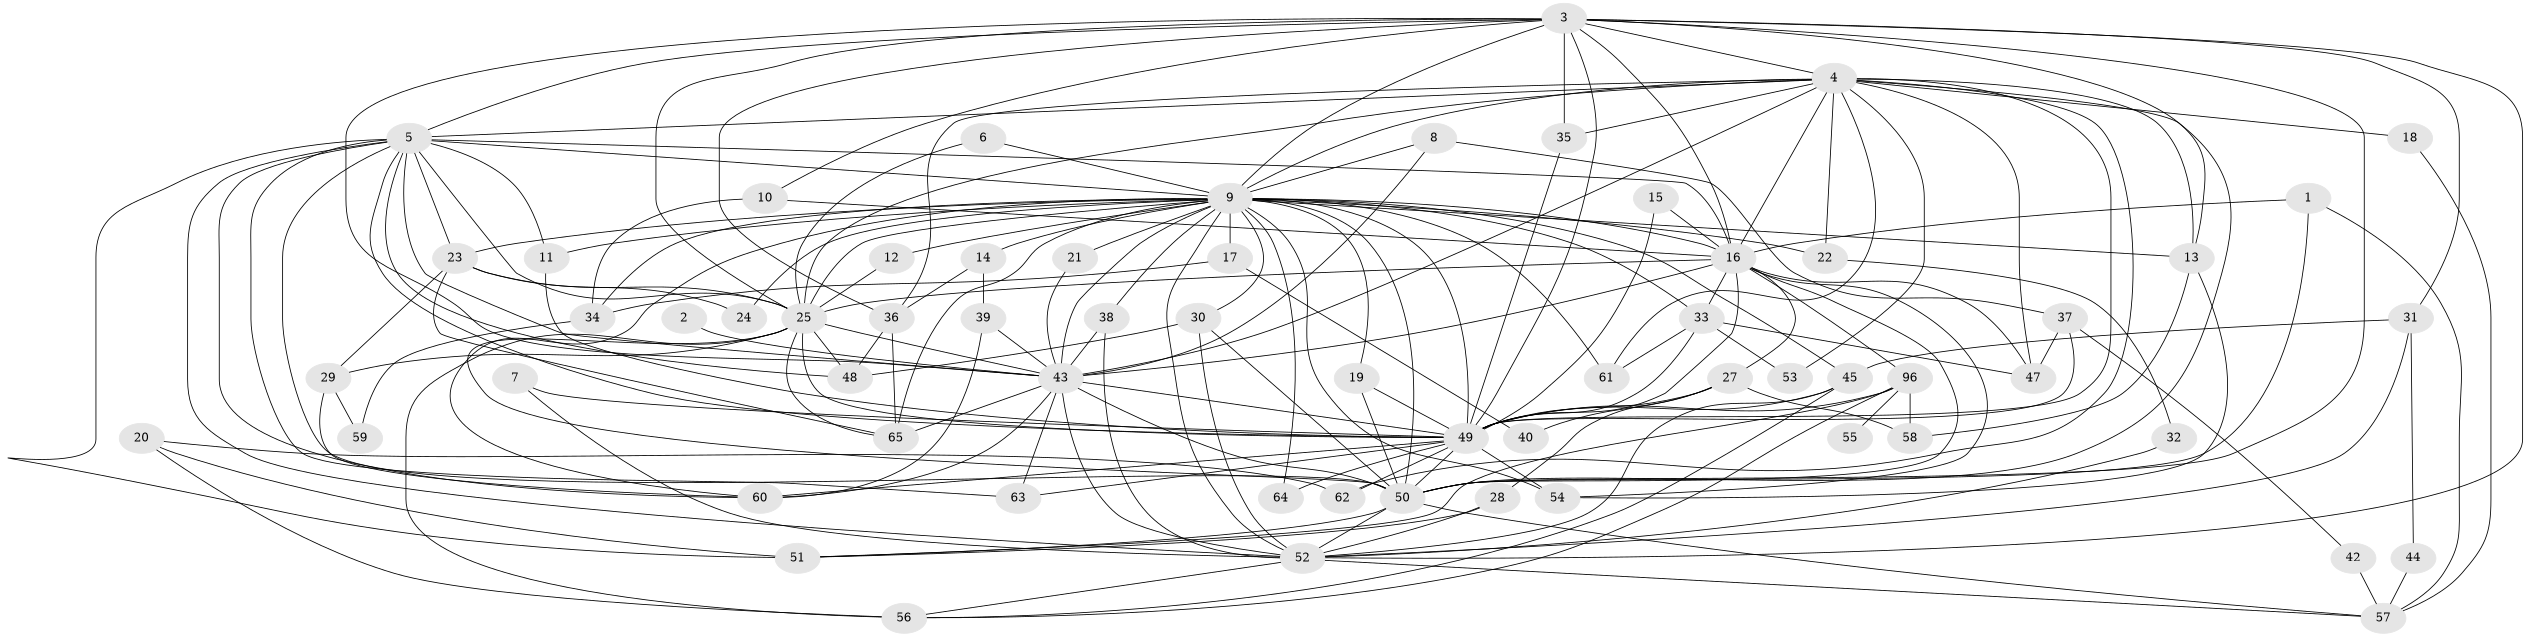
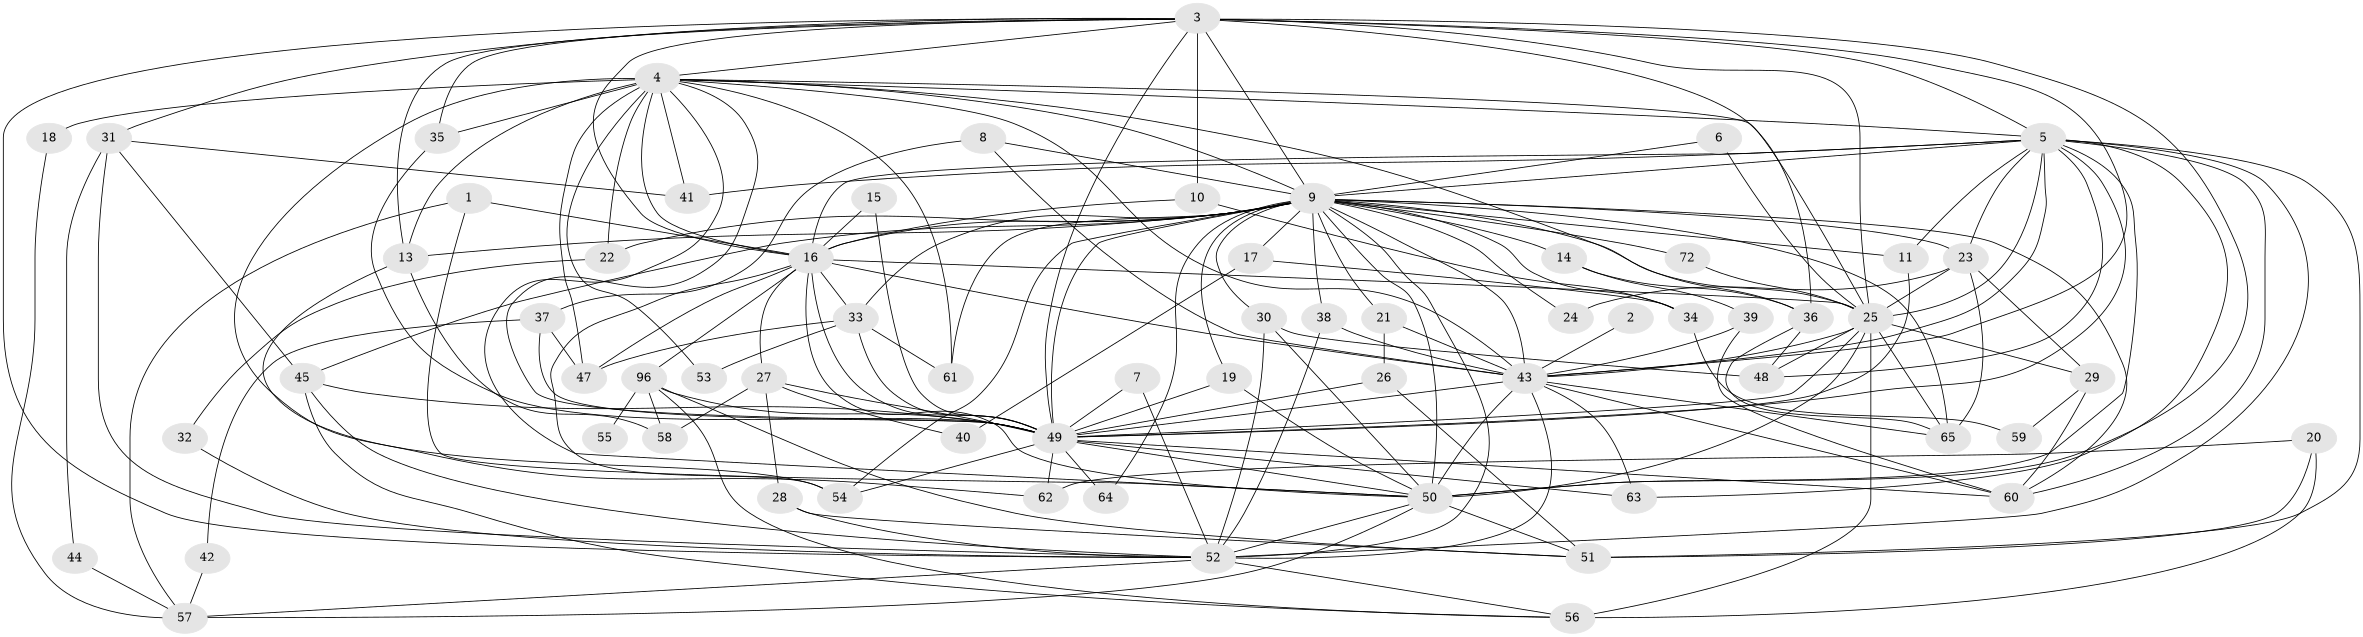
none -> (688, 198)
(892, 258) -> (1688, 258)
none -> (1384, 378)
